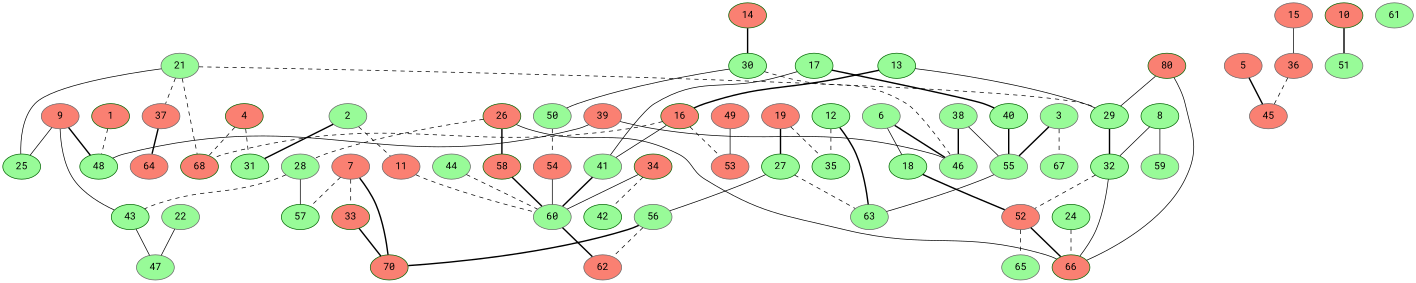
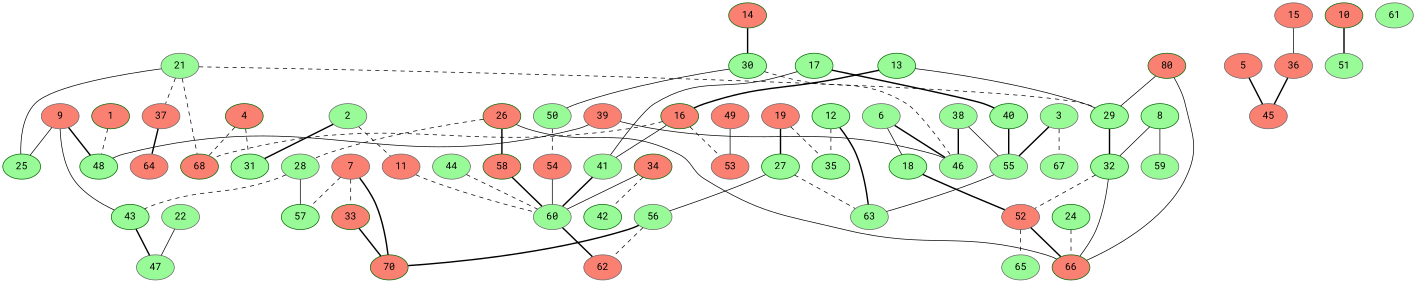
(1281, 91) -> (1281, 91)
(143, 242) -> (143, 242)
